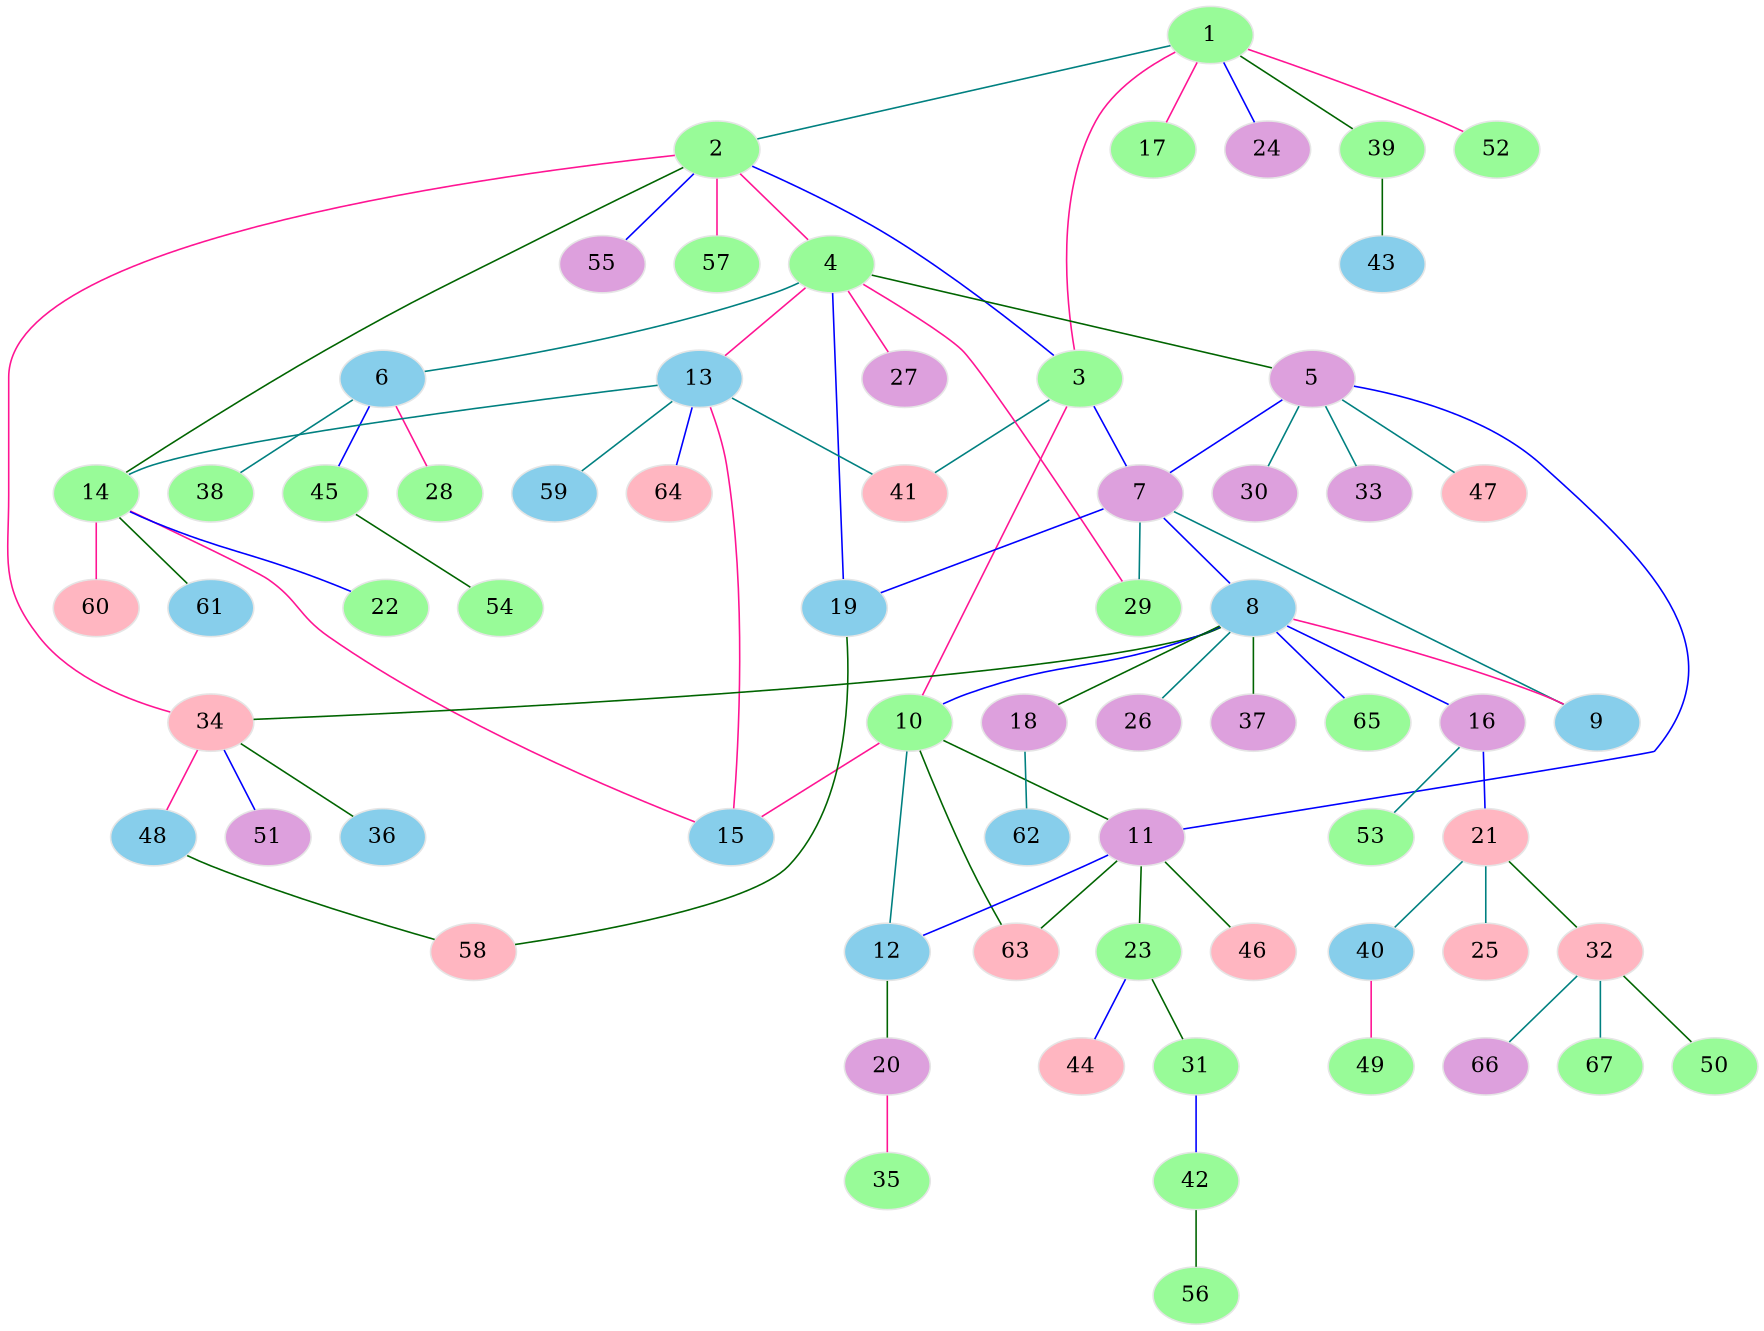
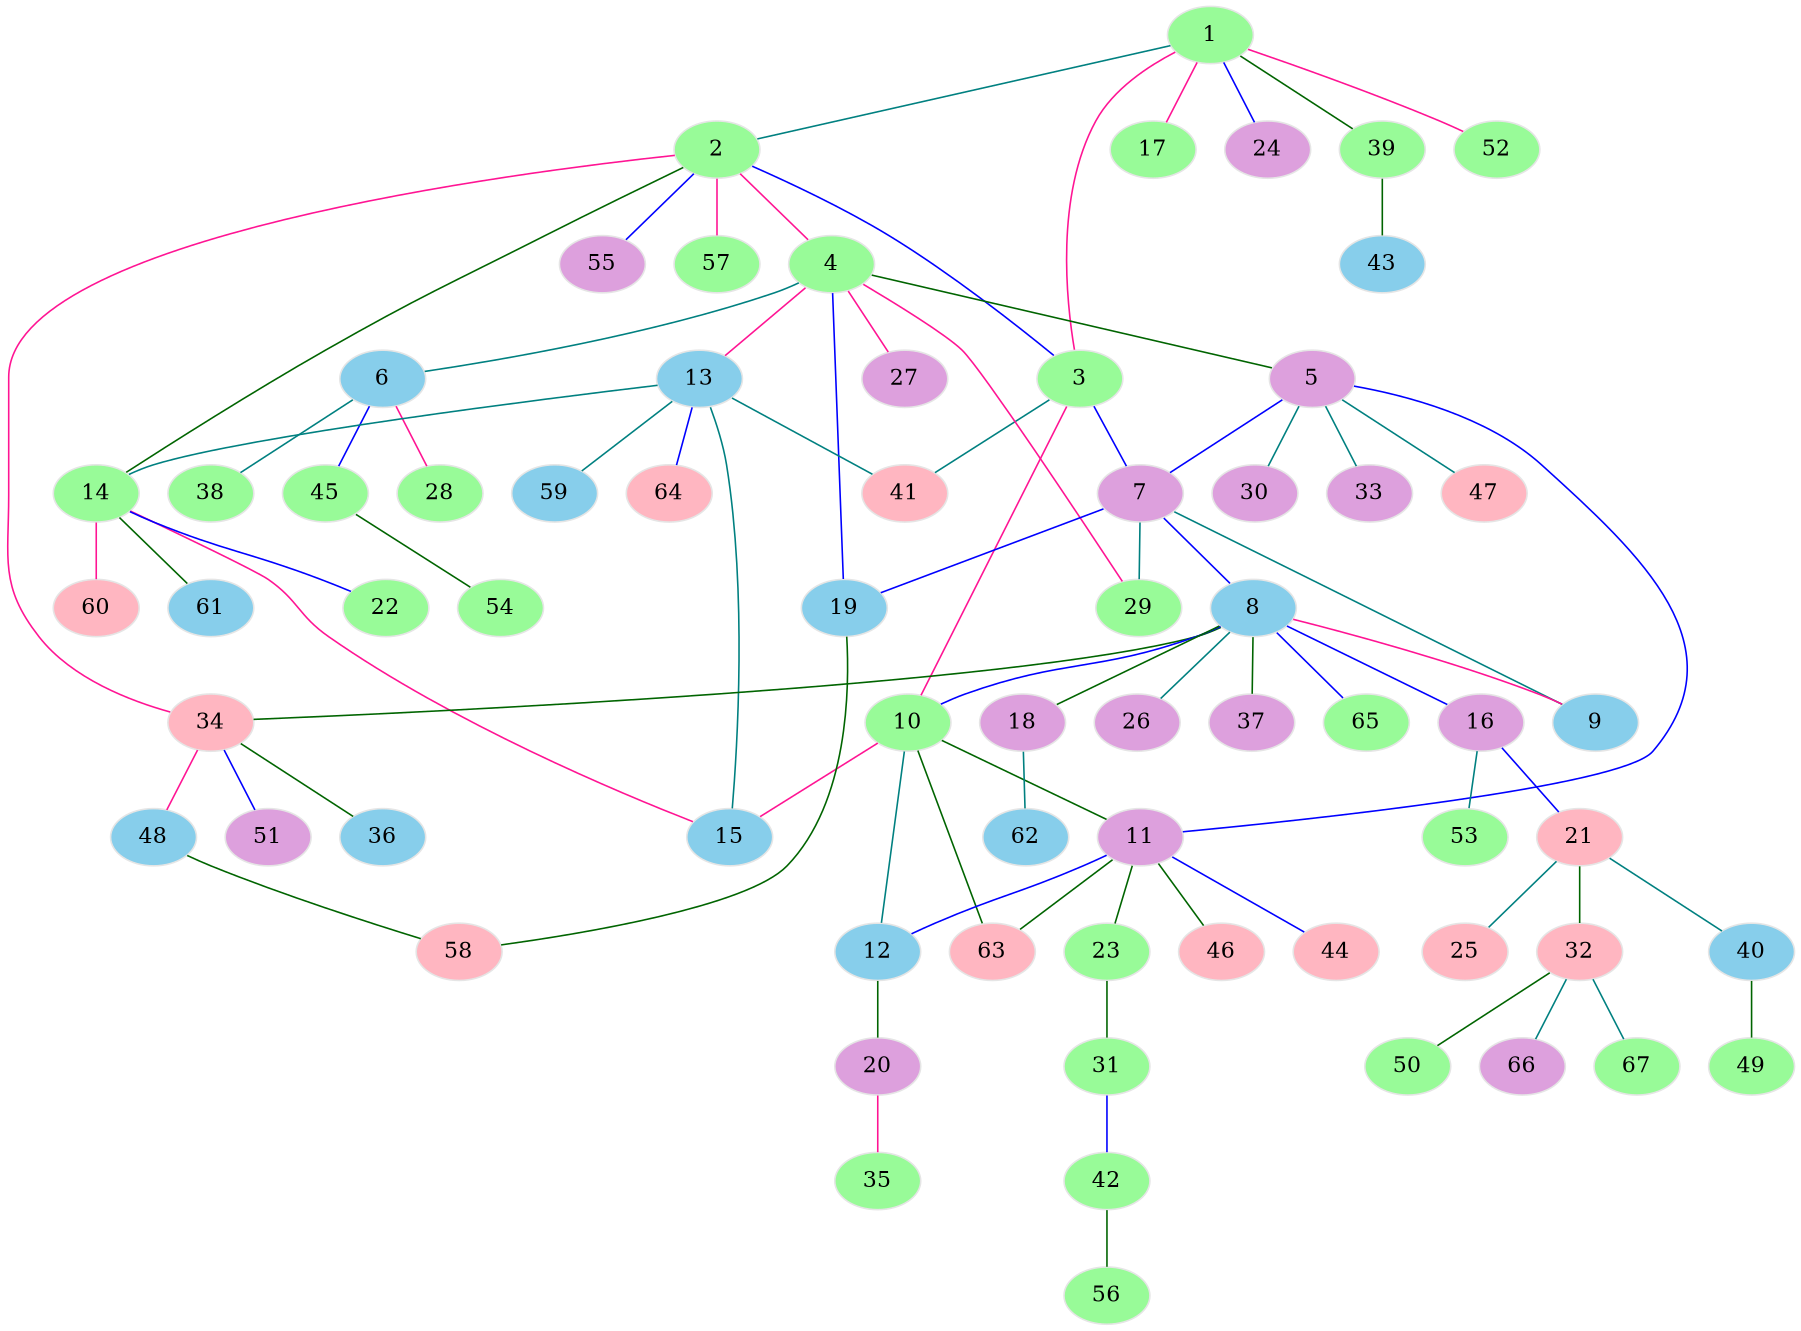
(739, 606) -> (738, 606)
(1110, 1009) -> (1238, 895)
(1371, 1009) -> (1752, 1009)
